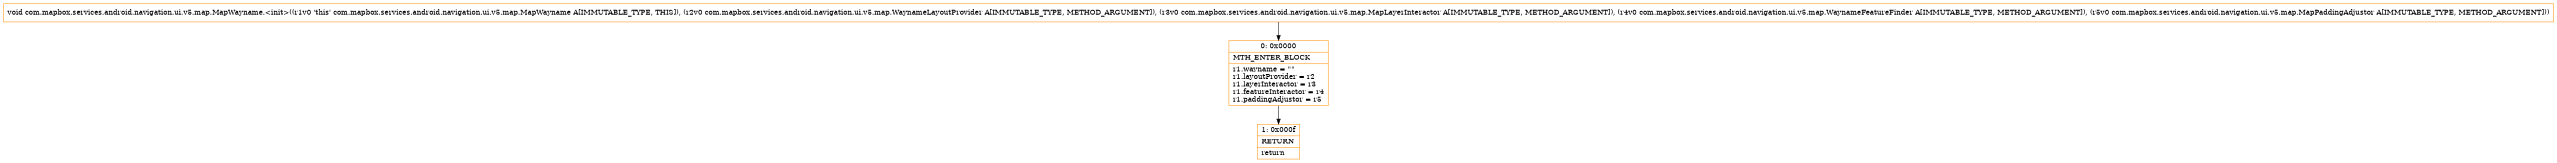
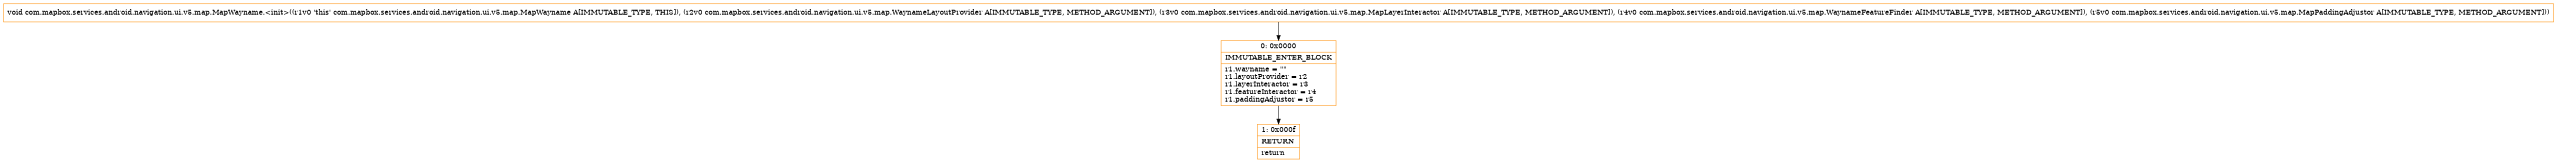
(1272, 58) -> (1279, 58)
